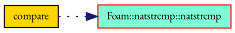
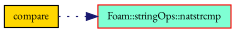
(164, 16) -> (164, 16)
